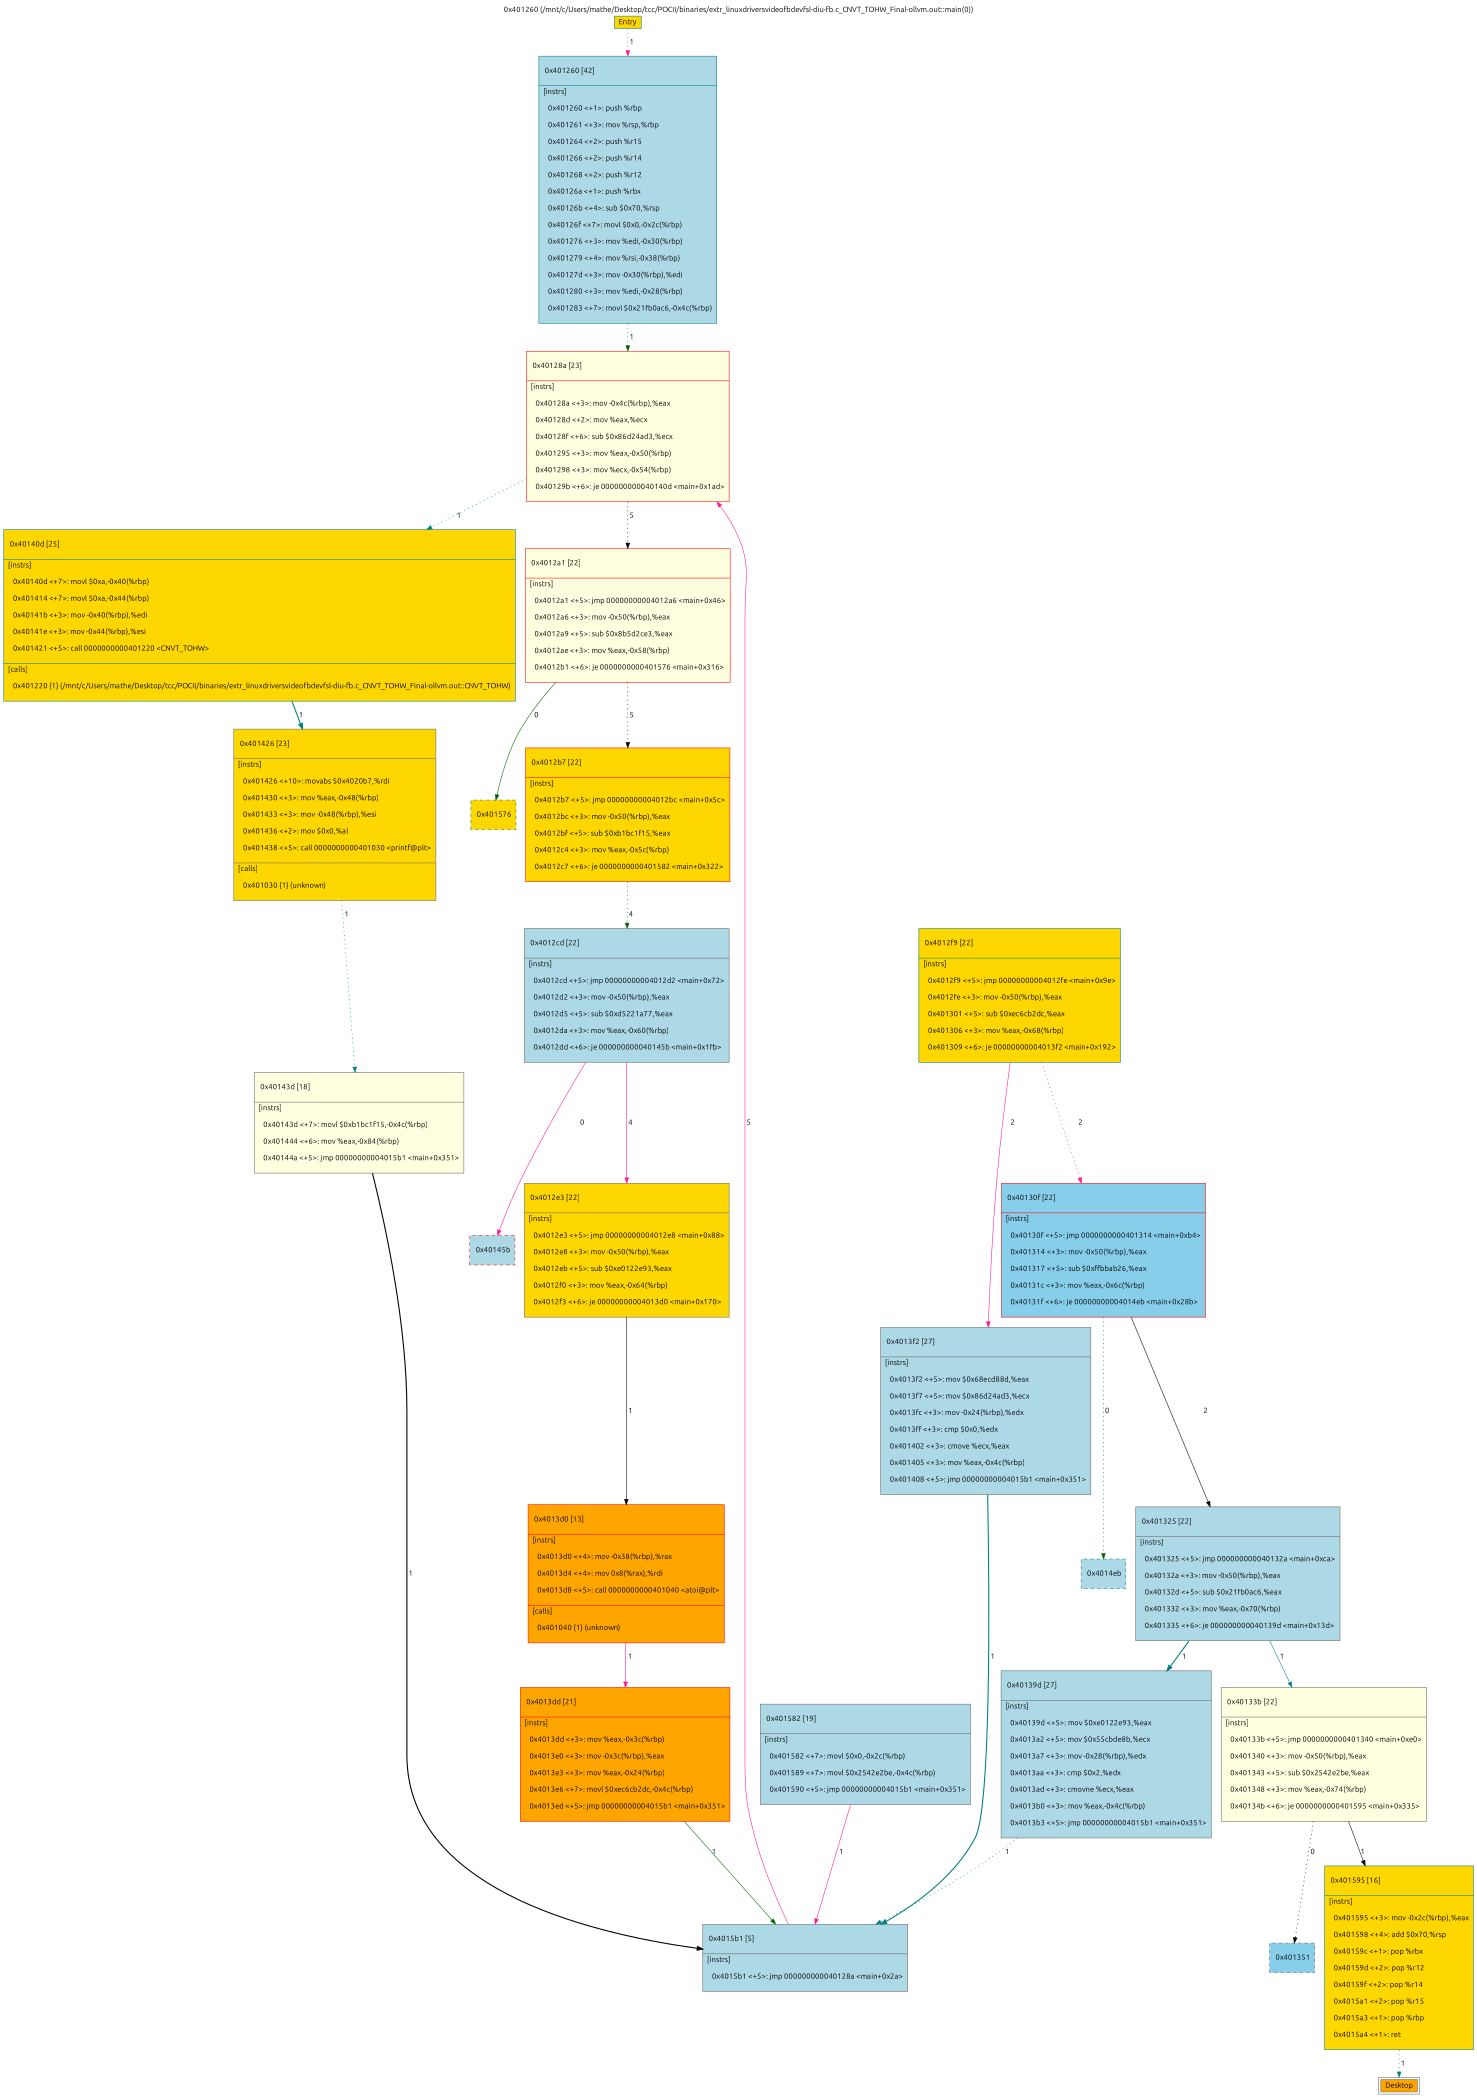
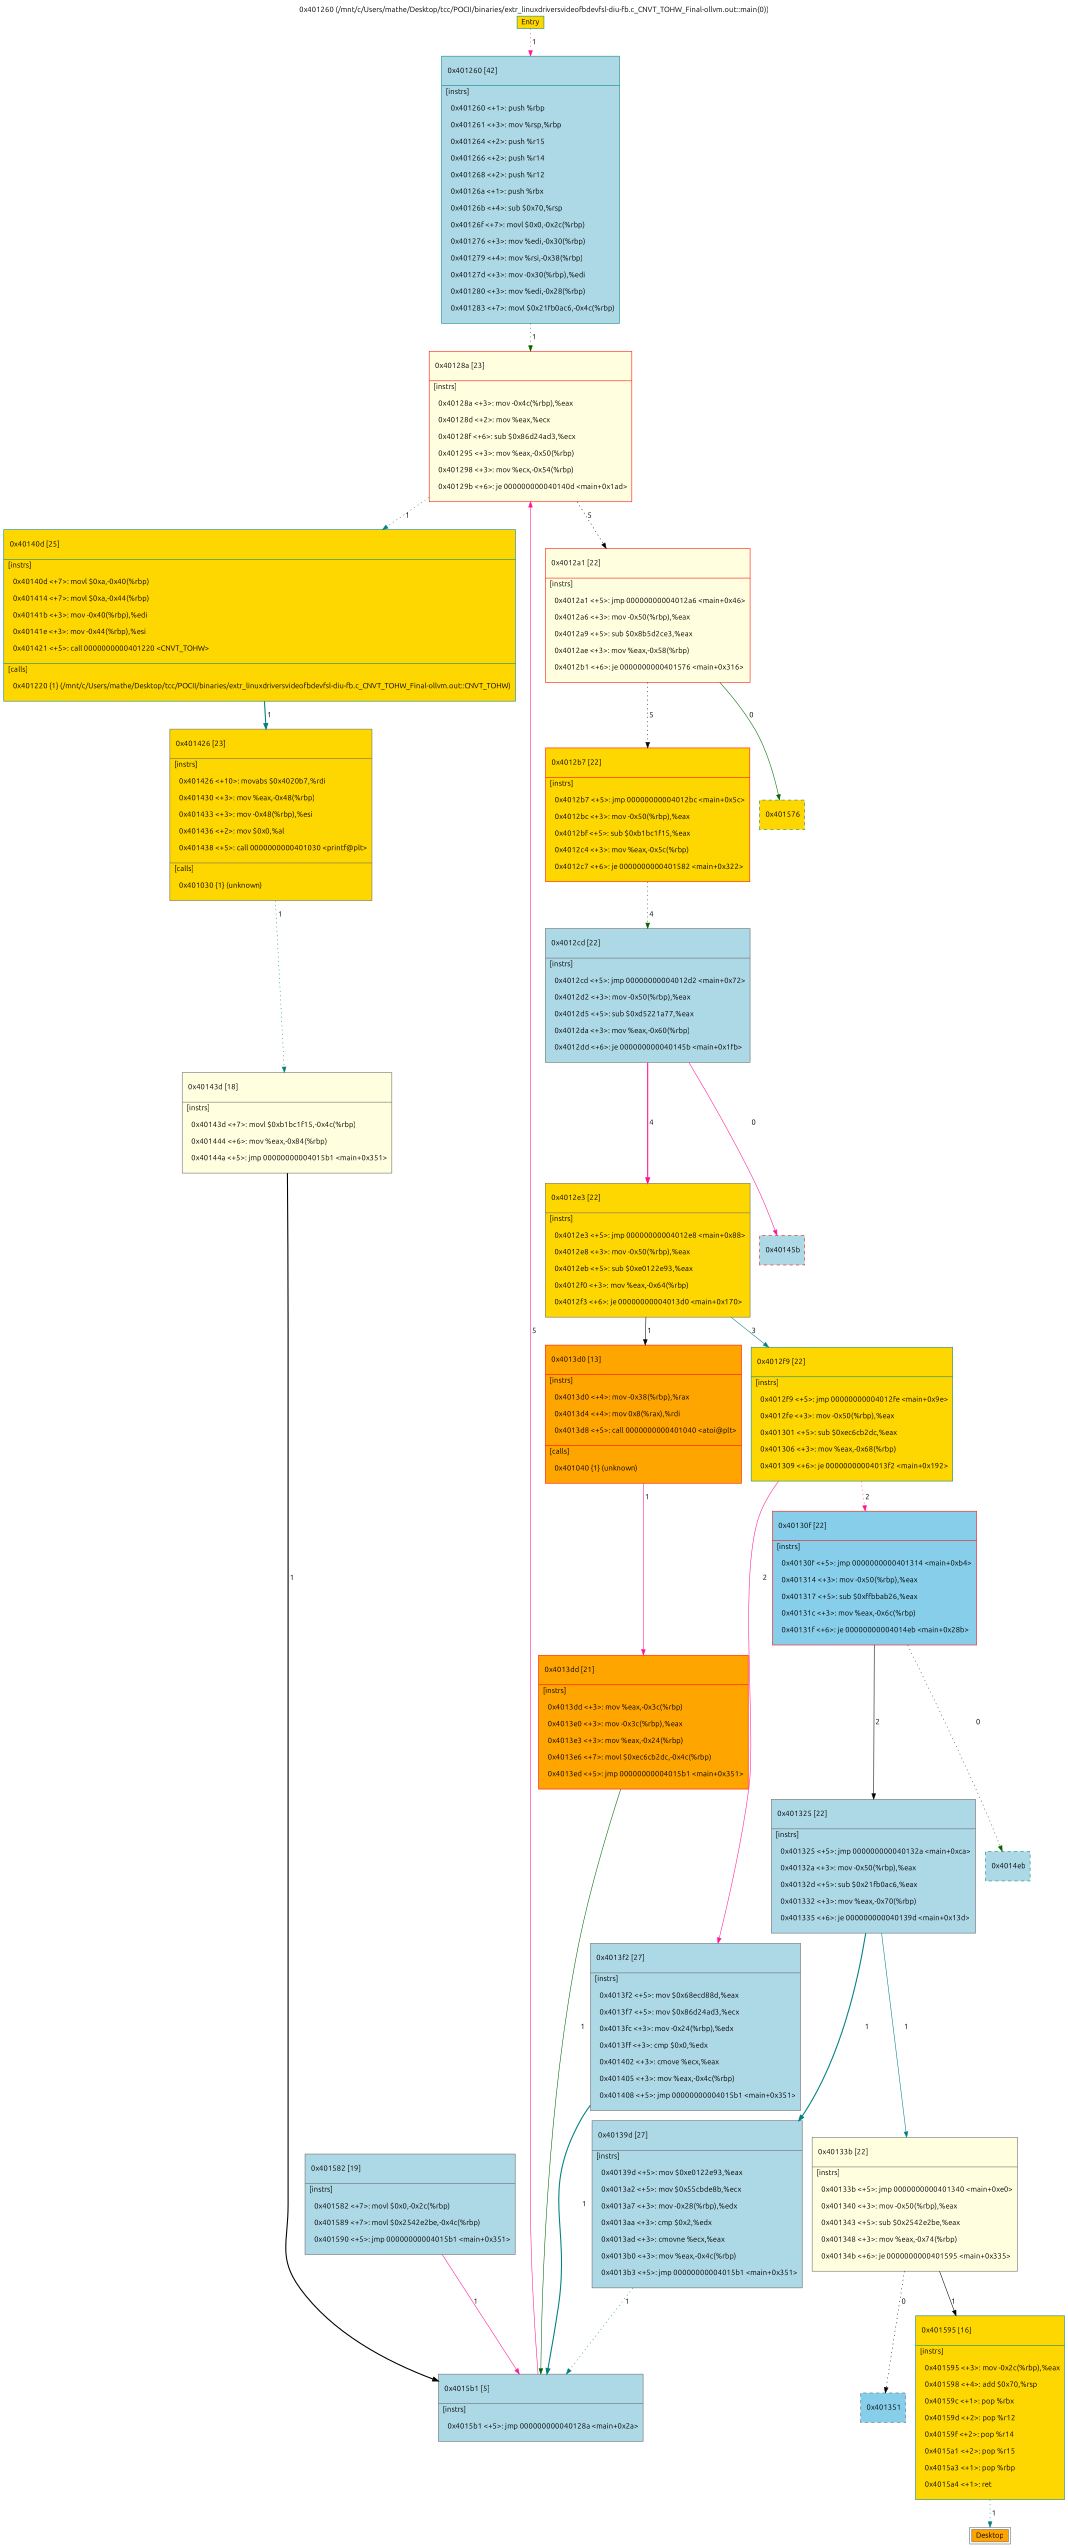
(627, 1120) -> (648, 1120)
none -> (748, 1331)
